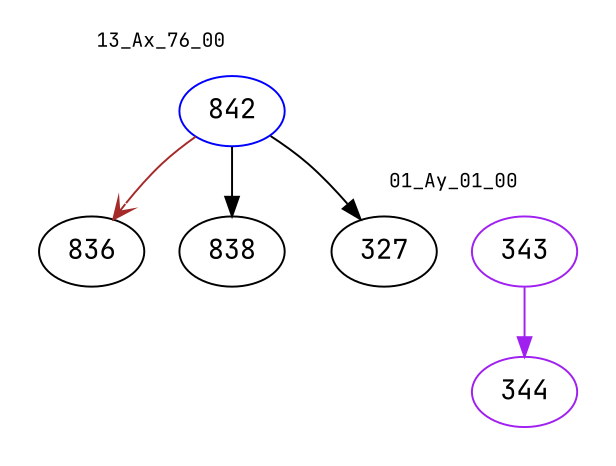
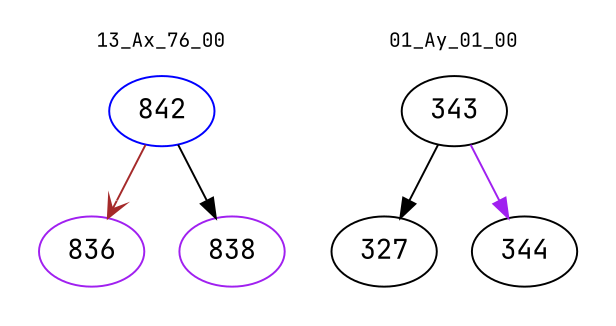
(328, 183) -> (424, 173)
(92, 252) -> (92, 252)
(232, 252) -> (232, 252)
(525, 252) -> (454, 111)
(525, 392) -> (525, 252)
